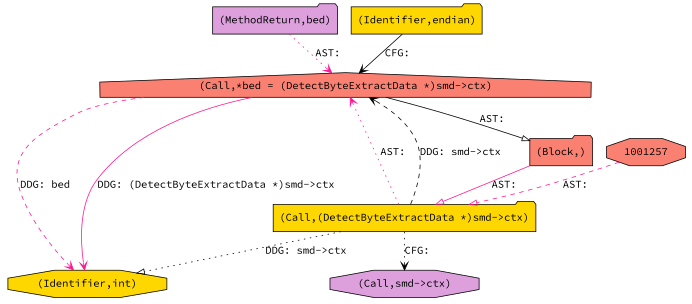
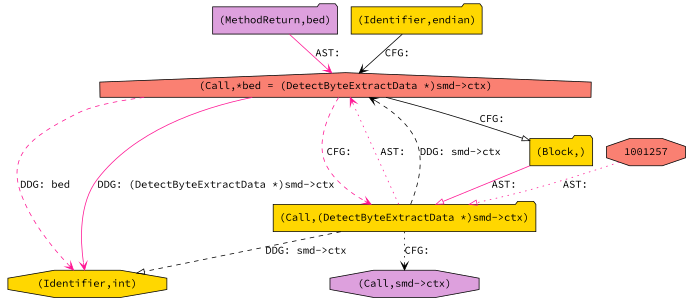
(308, 51) -> (308, 51)
(495, 119) -> (495, 119)
(561, 152) -> (561, 152)
none -> (323, 156)
(549, 185) -> (549, 185)
(243, 252) -> (243, 252)
